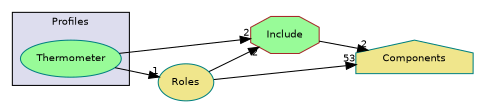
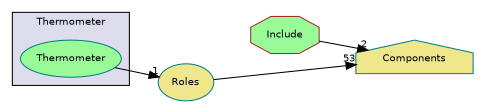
(71, 22) -> (71, 22)
(180, 47) -> none
(229, 62) -> none
